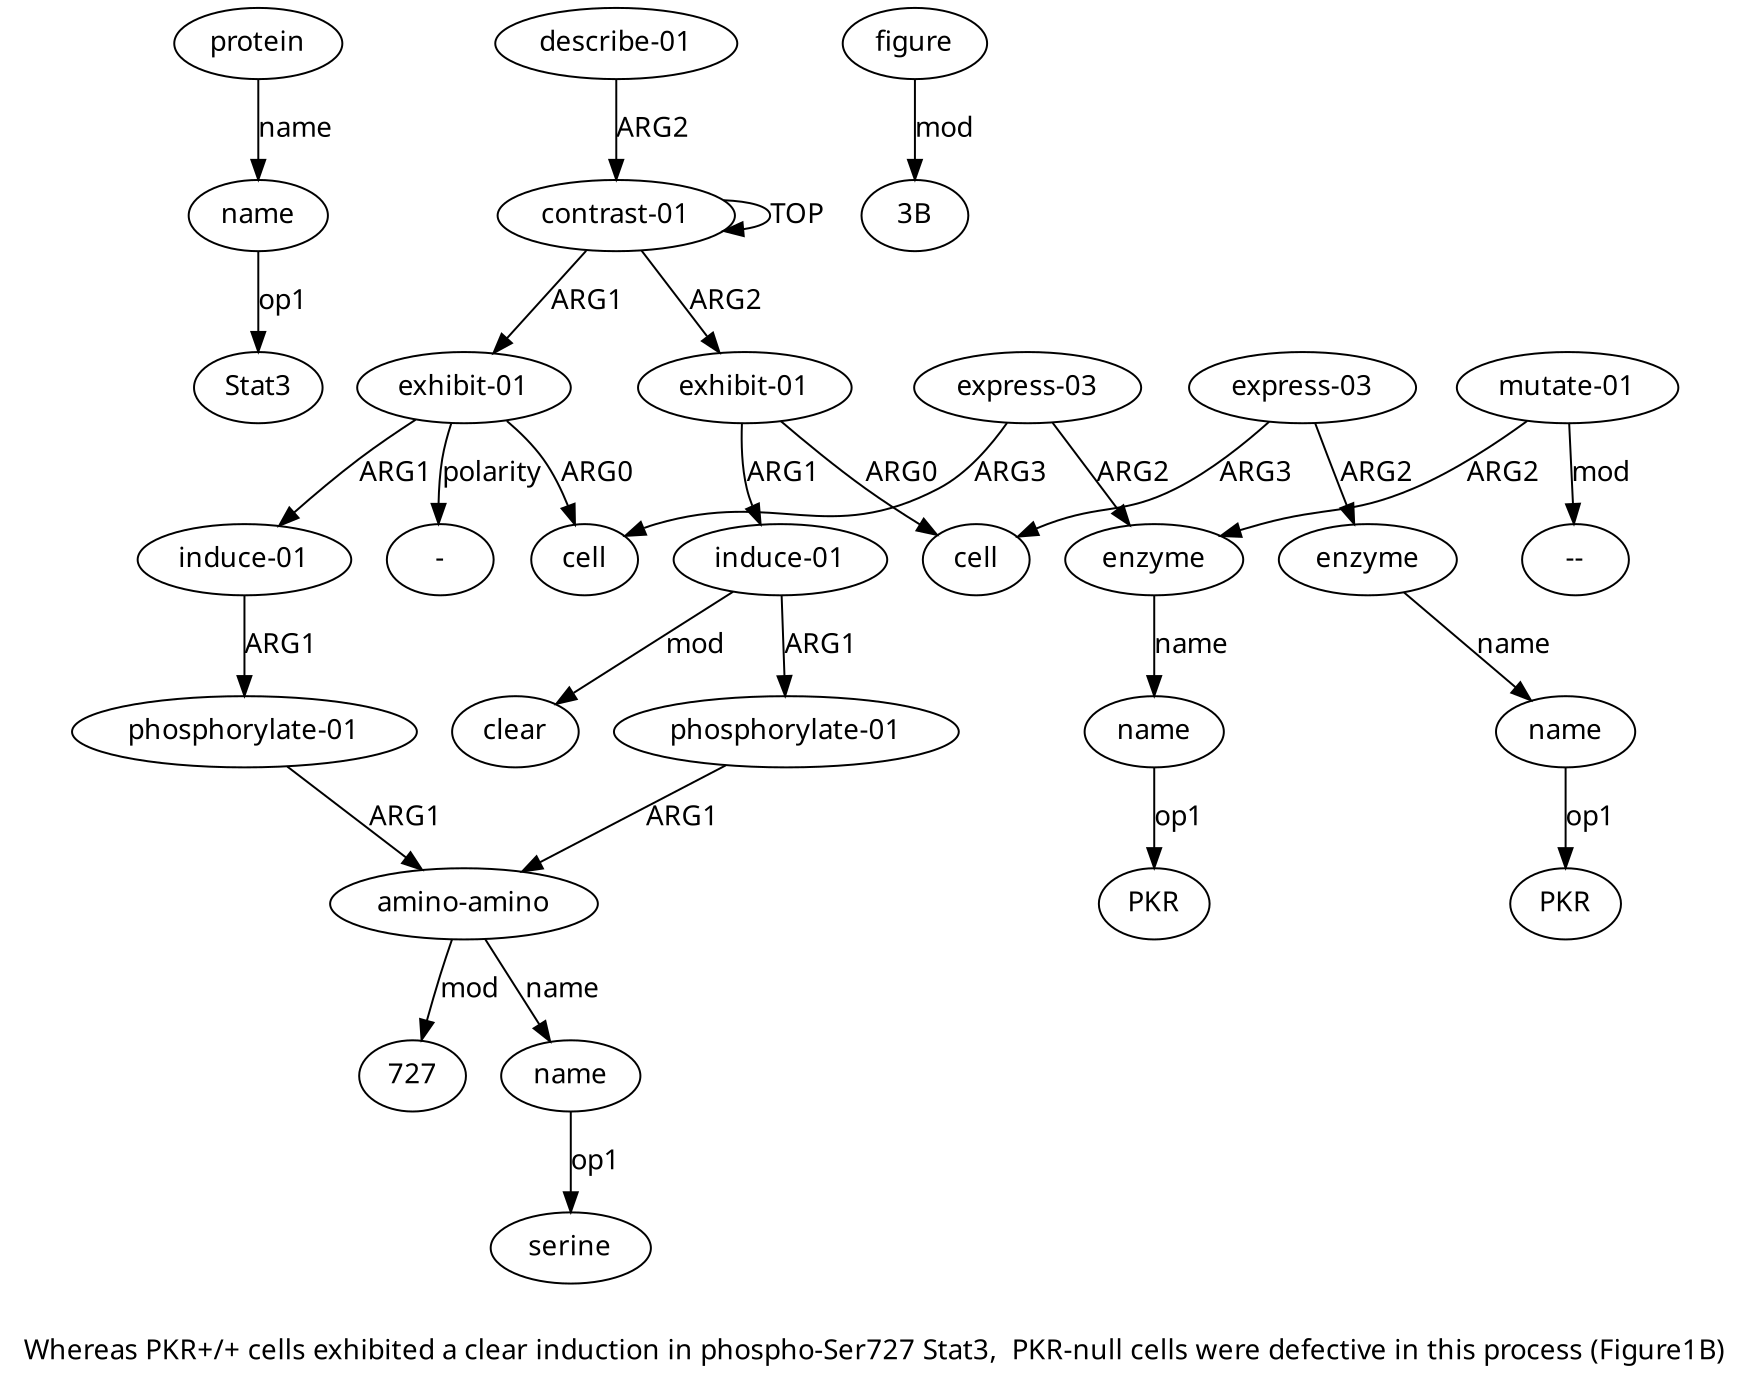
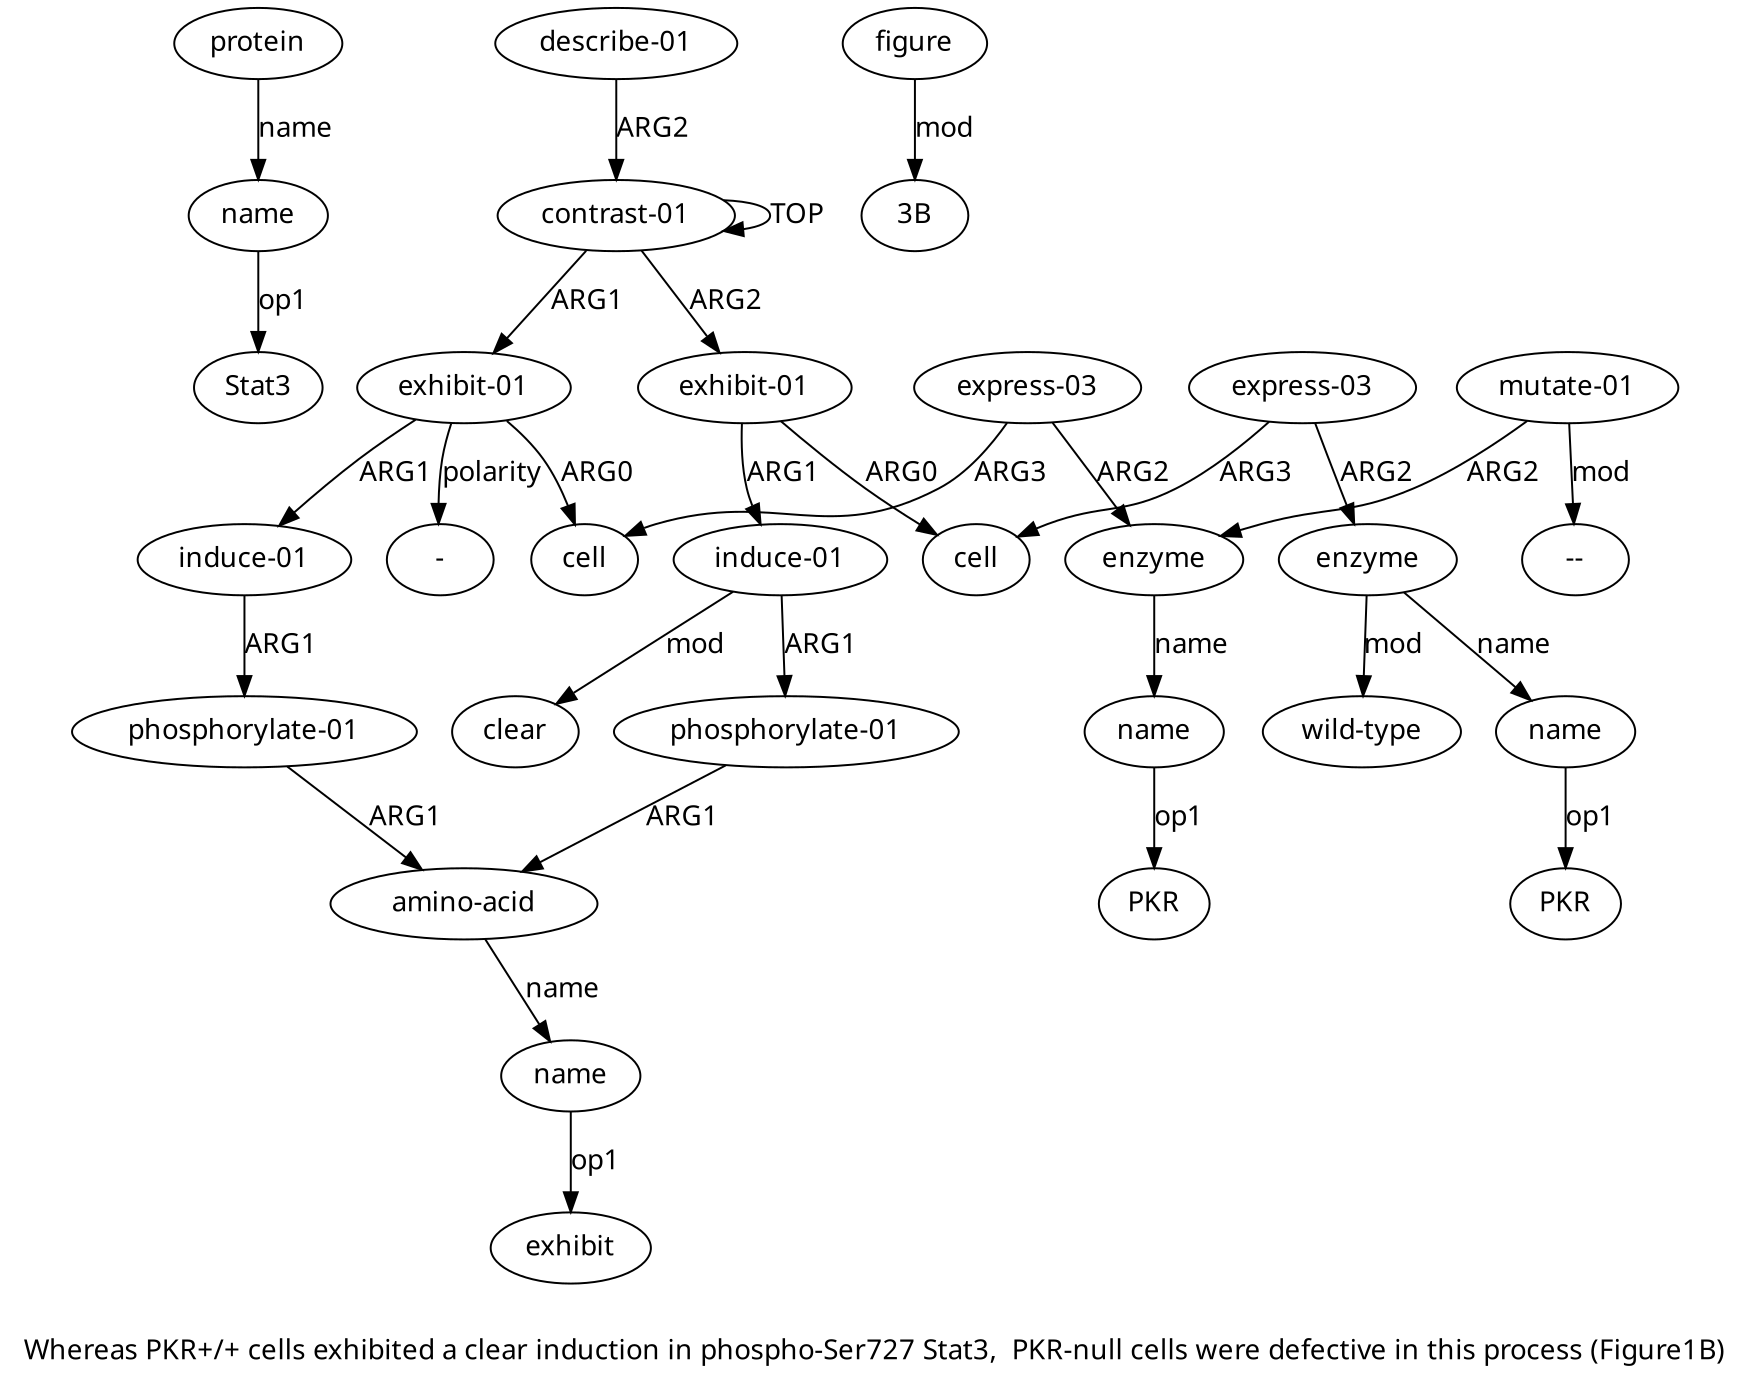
none -> (1362, 732)
(464, 904) -> (464, 904)
(413, 1076) -> none
(571, 1248) -> (571, 1248)
